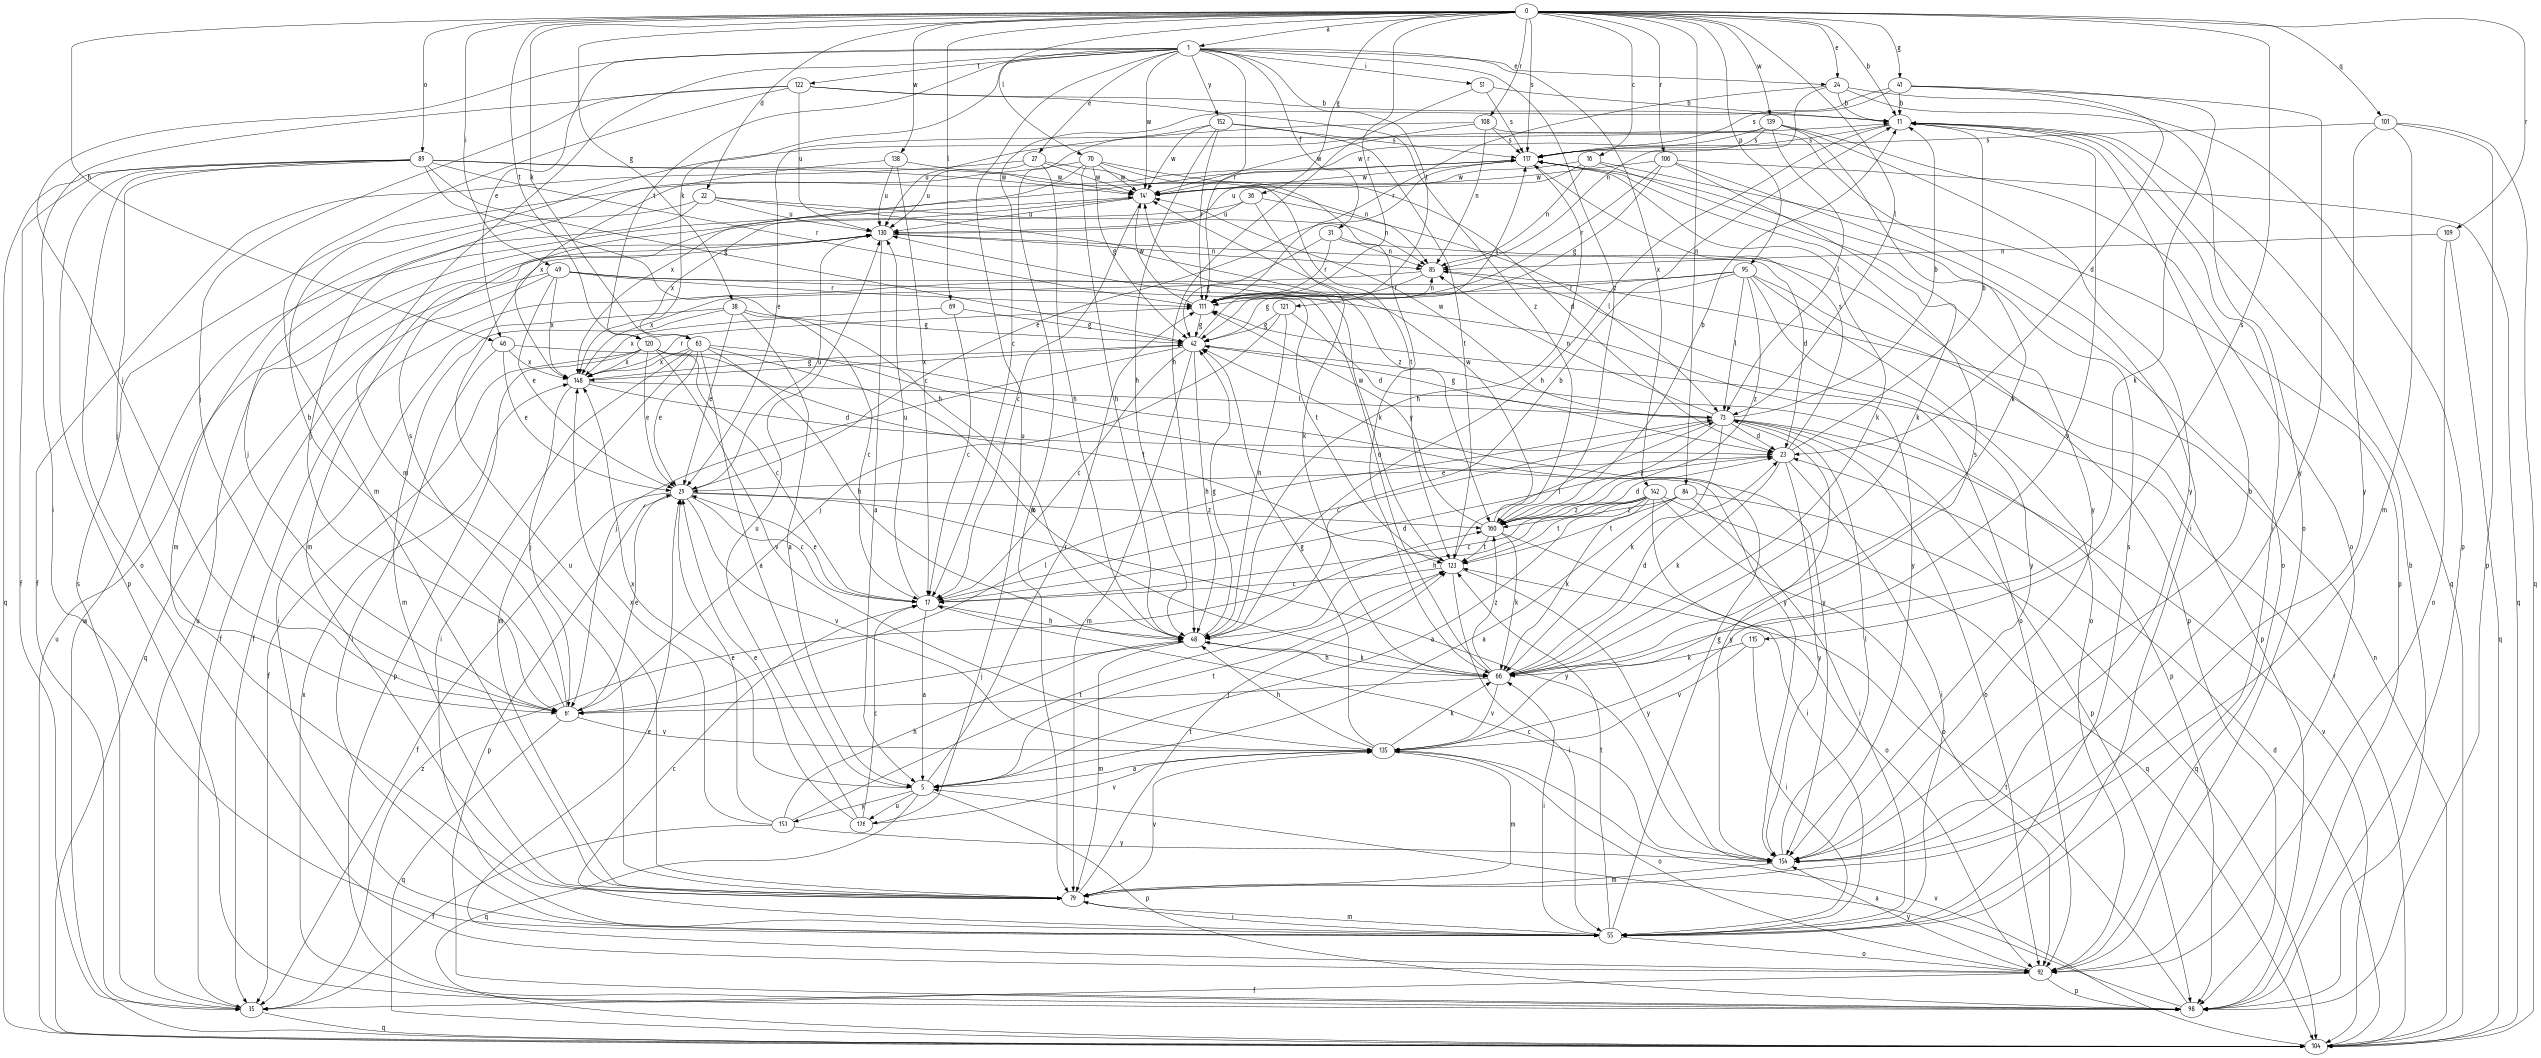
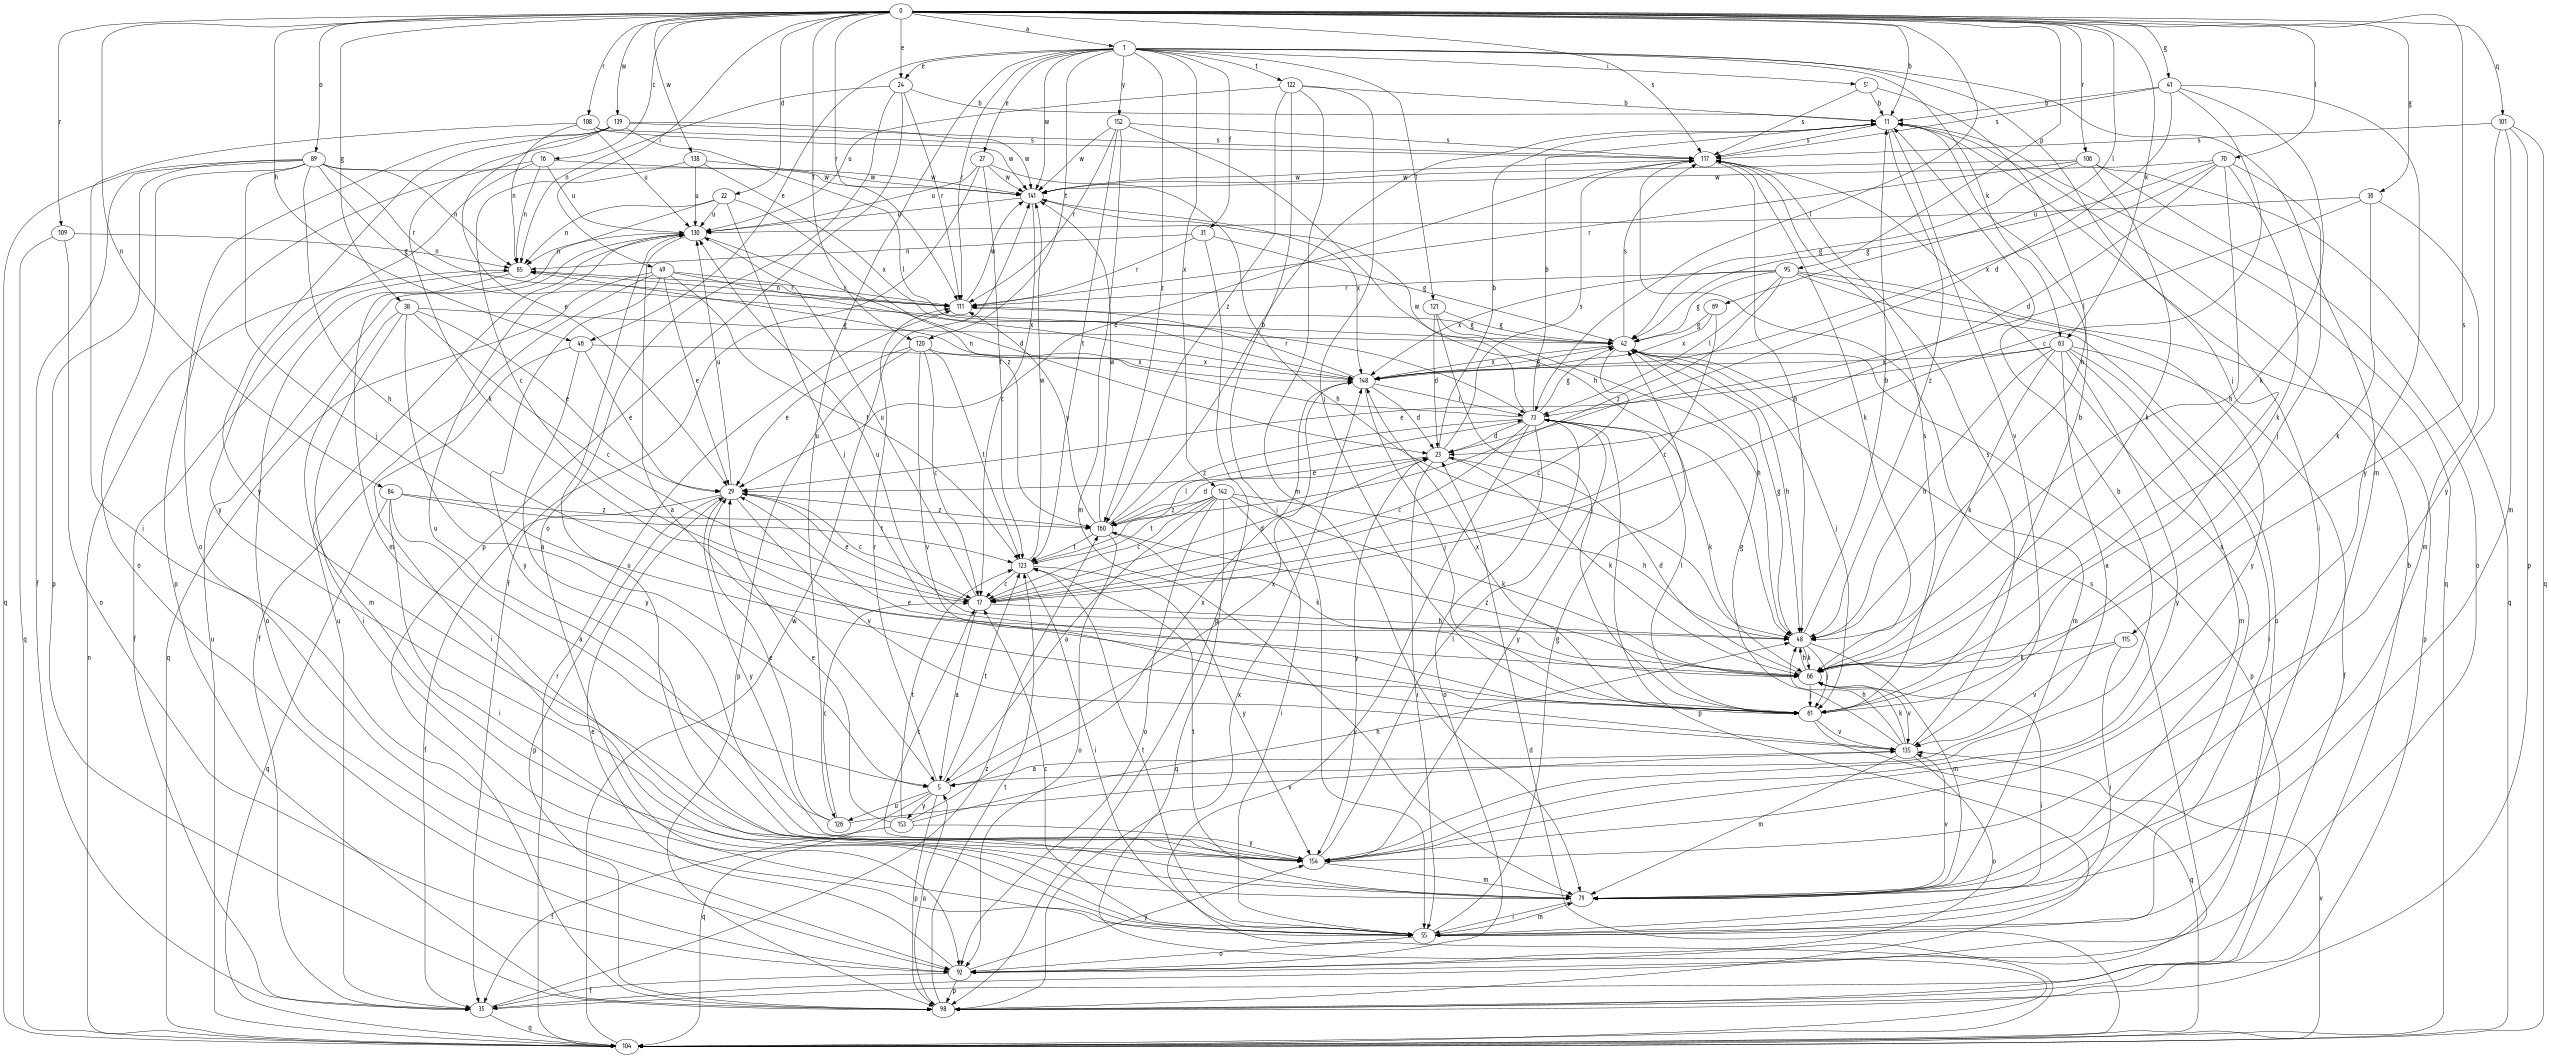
(1543, 381) -> (1931, 381)
(312, 587) -> (1760, 985)
none -> (1564, 637)
